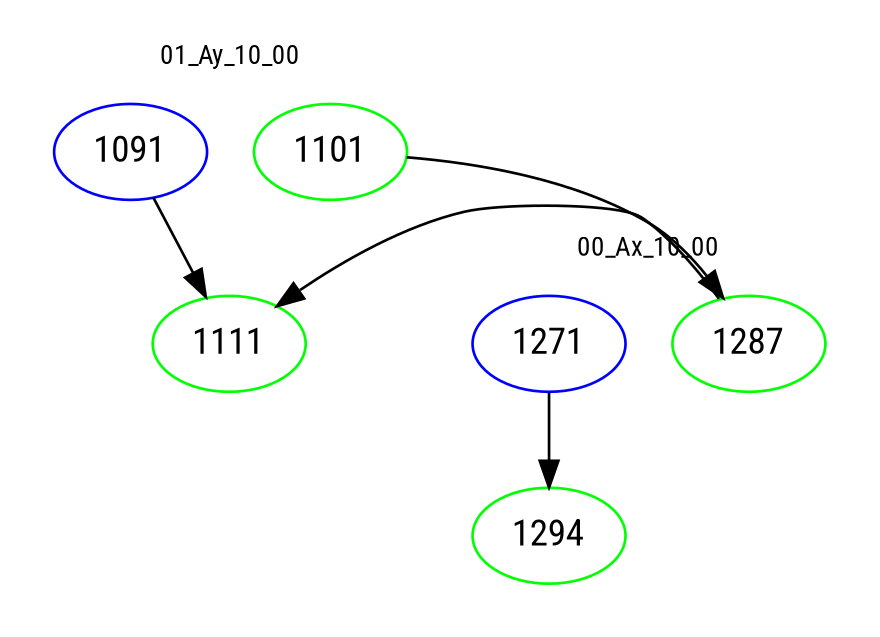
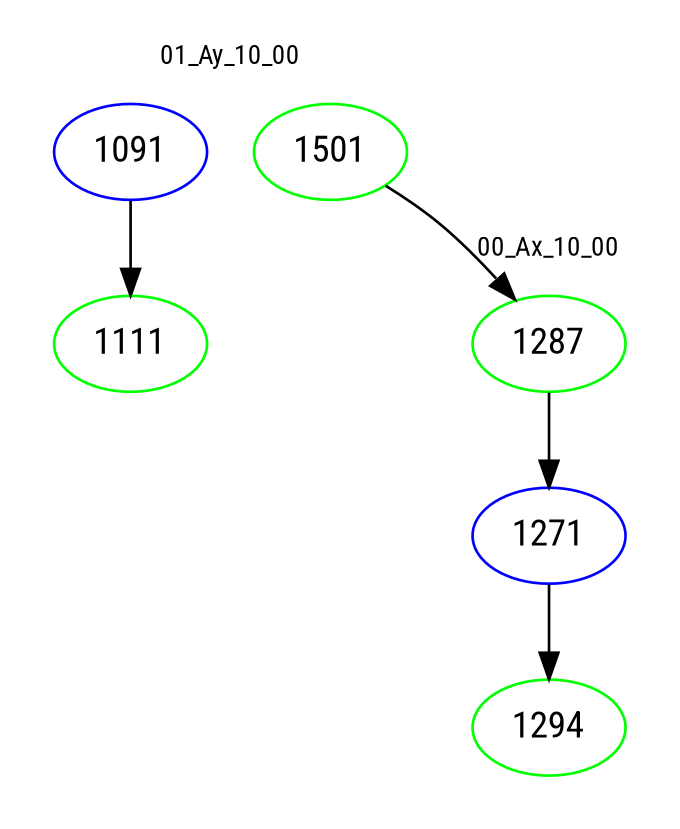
(330, 152) -> (330, 152)
(518, 206) -> (549, 427)
